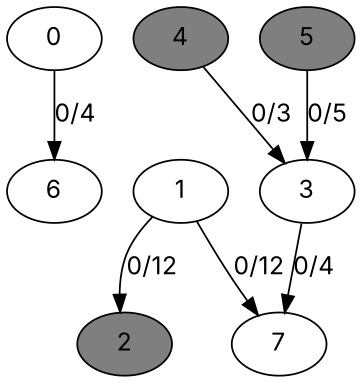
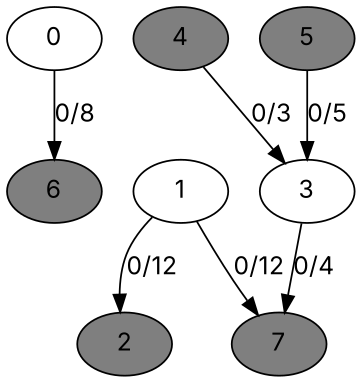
(75, 115) -> (75, 115)
(54, 191) -> (54, 191)
(279, 344) -> (279, 344)
